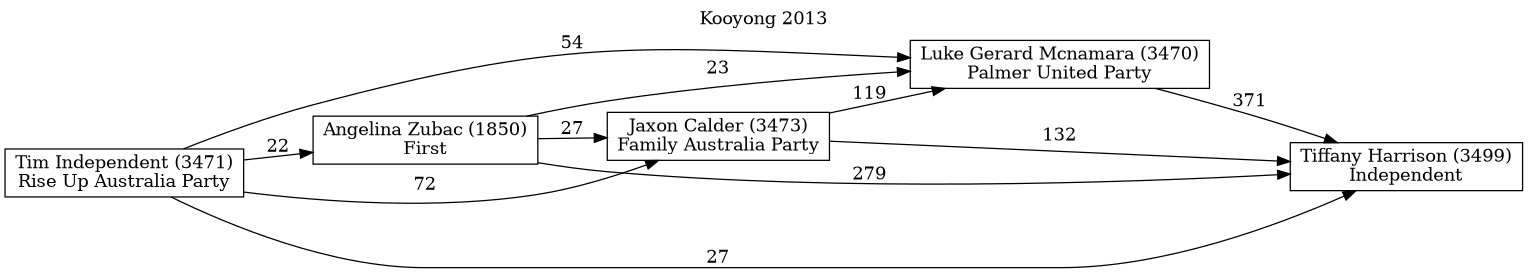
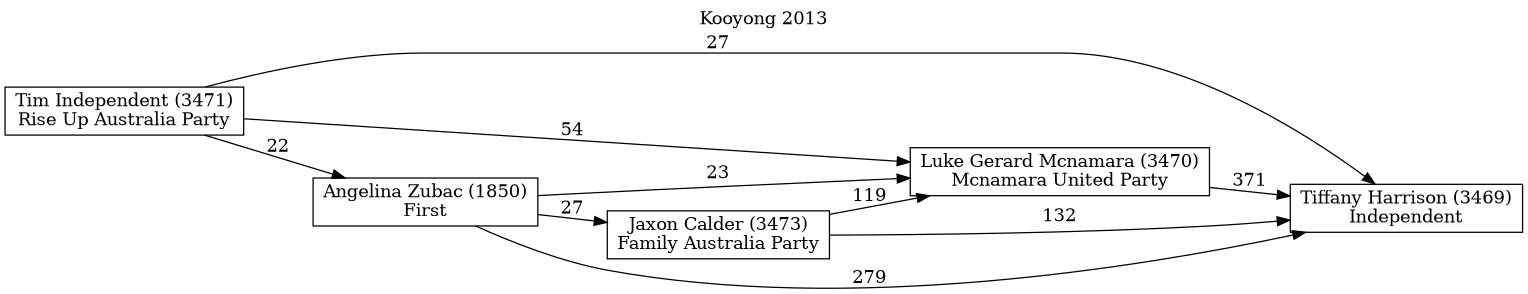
(1060, 64) -> (1060, 172)
(1406, 167) -> (1406, 208)
(447, 202) -> none
